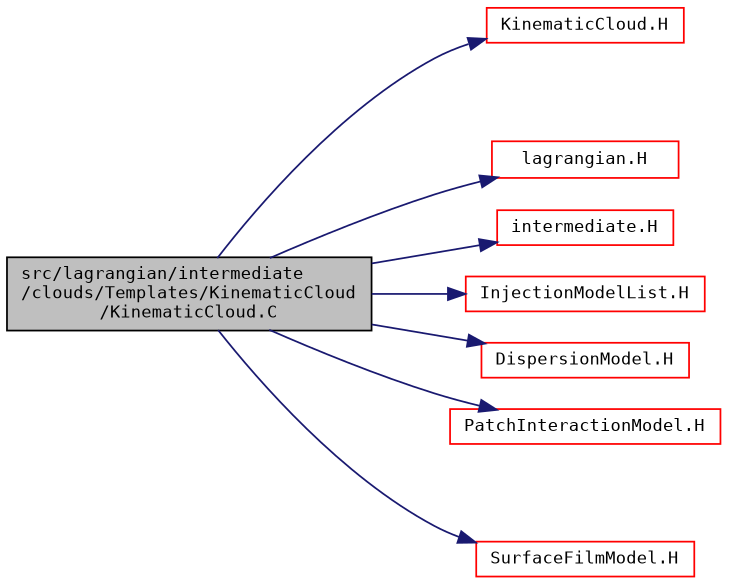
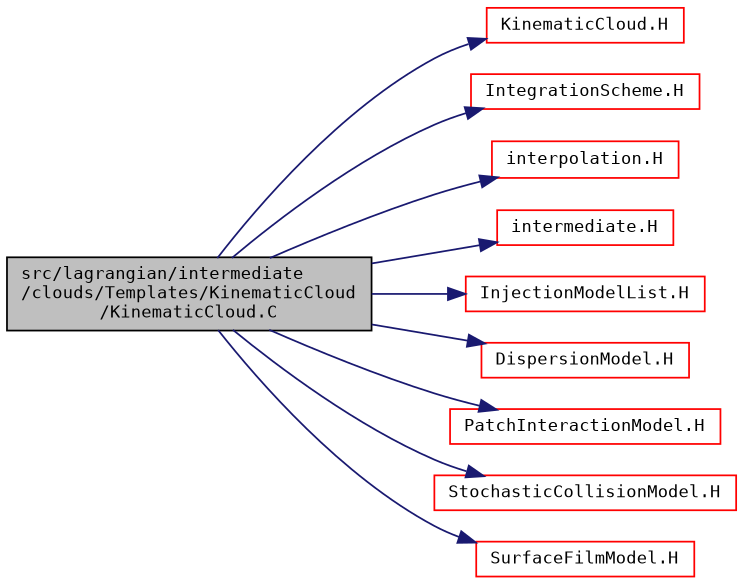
none -> (585, 92)
(585, 160) -> (585, 160)
none -> (585, 493)
